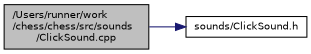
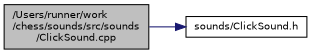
(76, 27) -> (76, 27)
